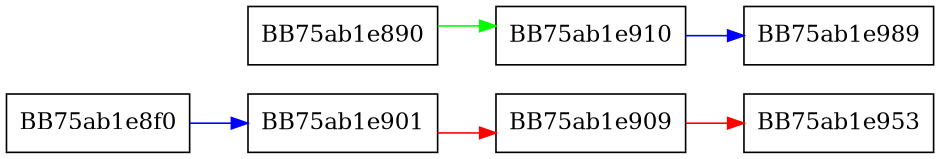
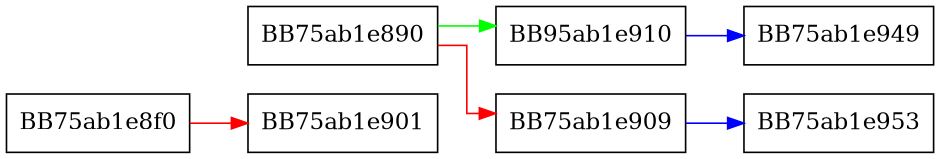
(591, 36) -> (591, 36)
(839, 36) -> (839, 36)
(211, 123) -> (211, 123)
(707, 123) -> (707, 123)
(459, 133) -> (467, 71)
